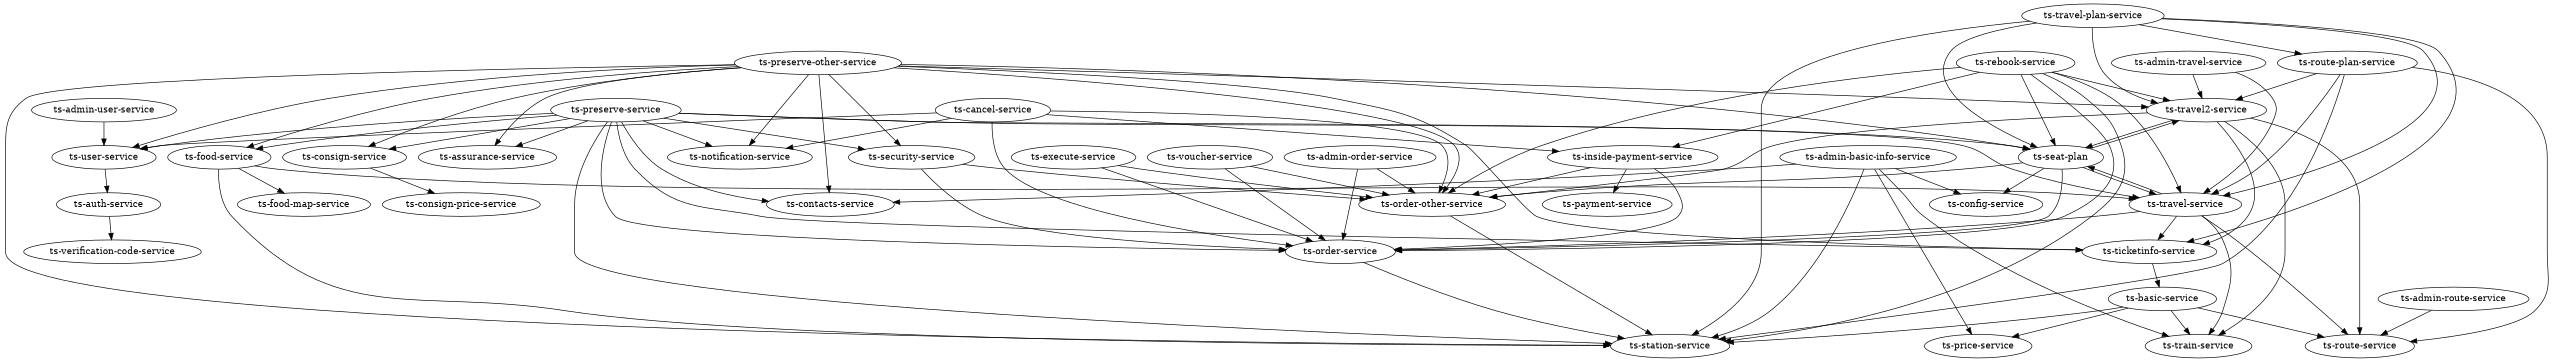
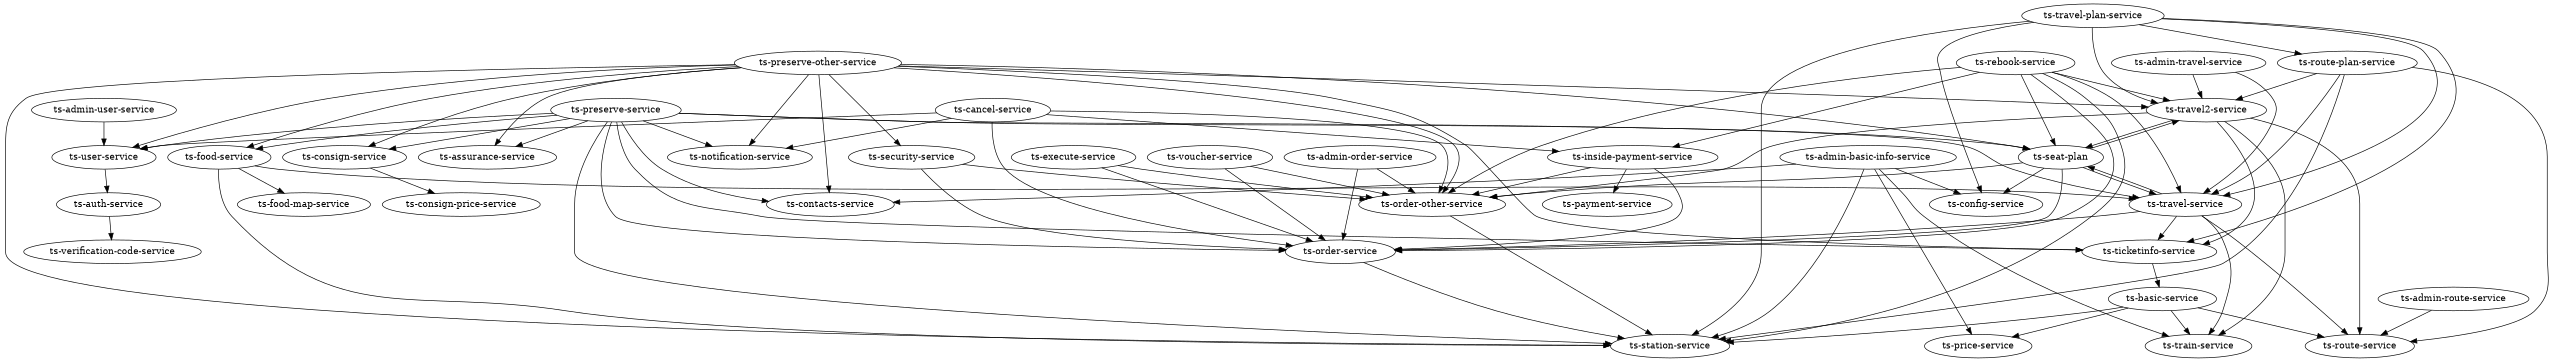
(1944, 74) -> (1938, 60)
(766, 134) -> none
